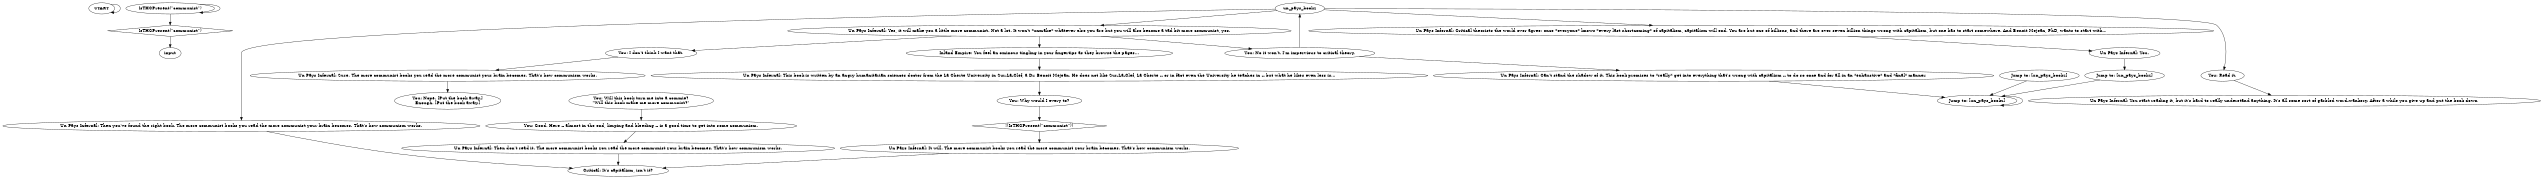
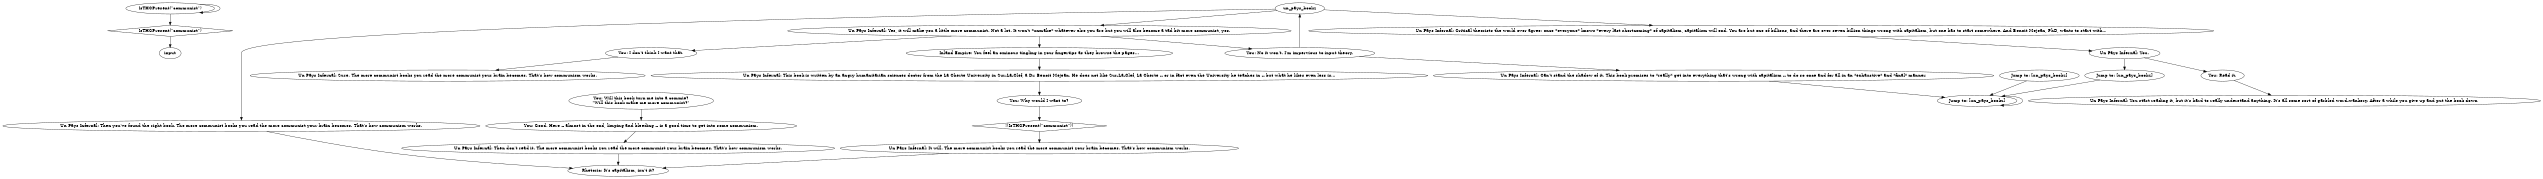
(102, 8) -> none
(1793, 11) -> (2174, 64)
(1300, 53) -> (1300, 53)
(448, 101) -> none
(1039, 101) -> (1039, 101)
(618, 171) -> (618, 171)
